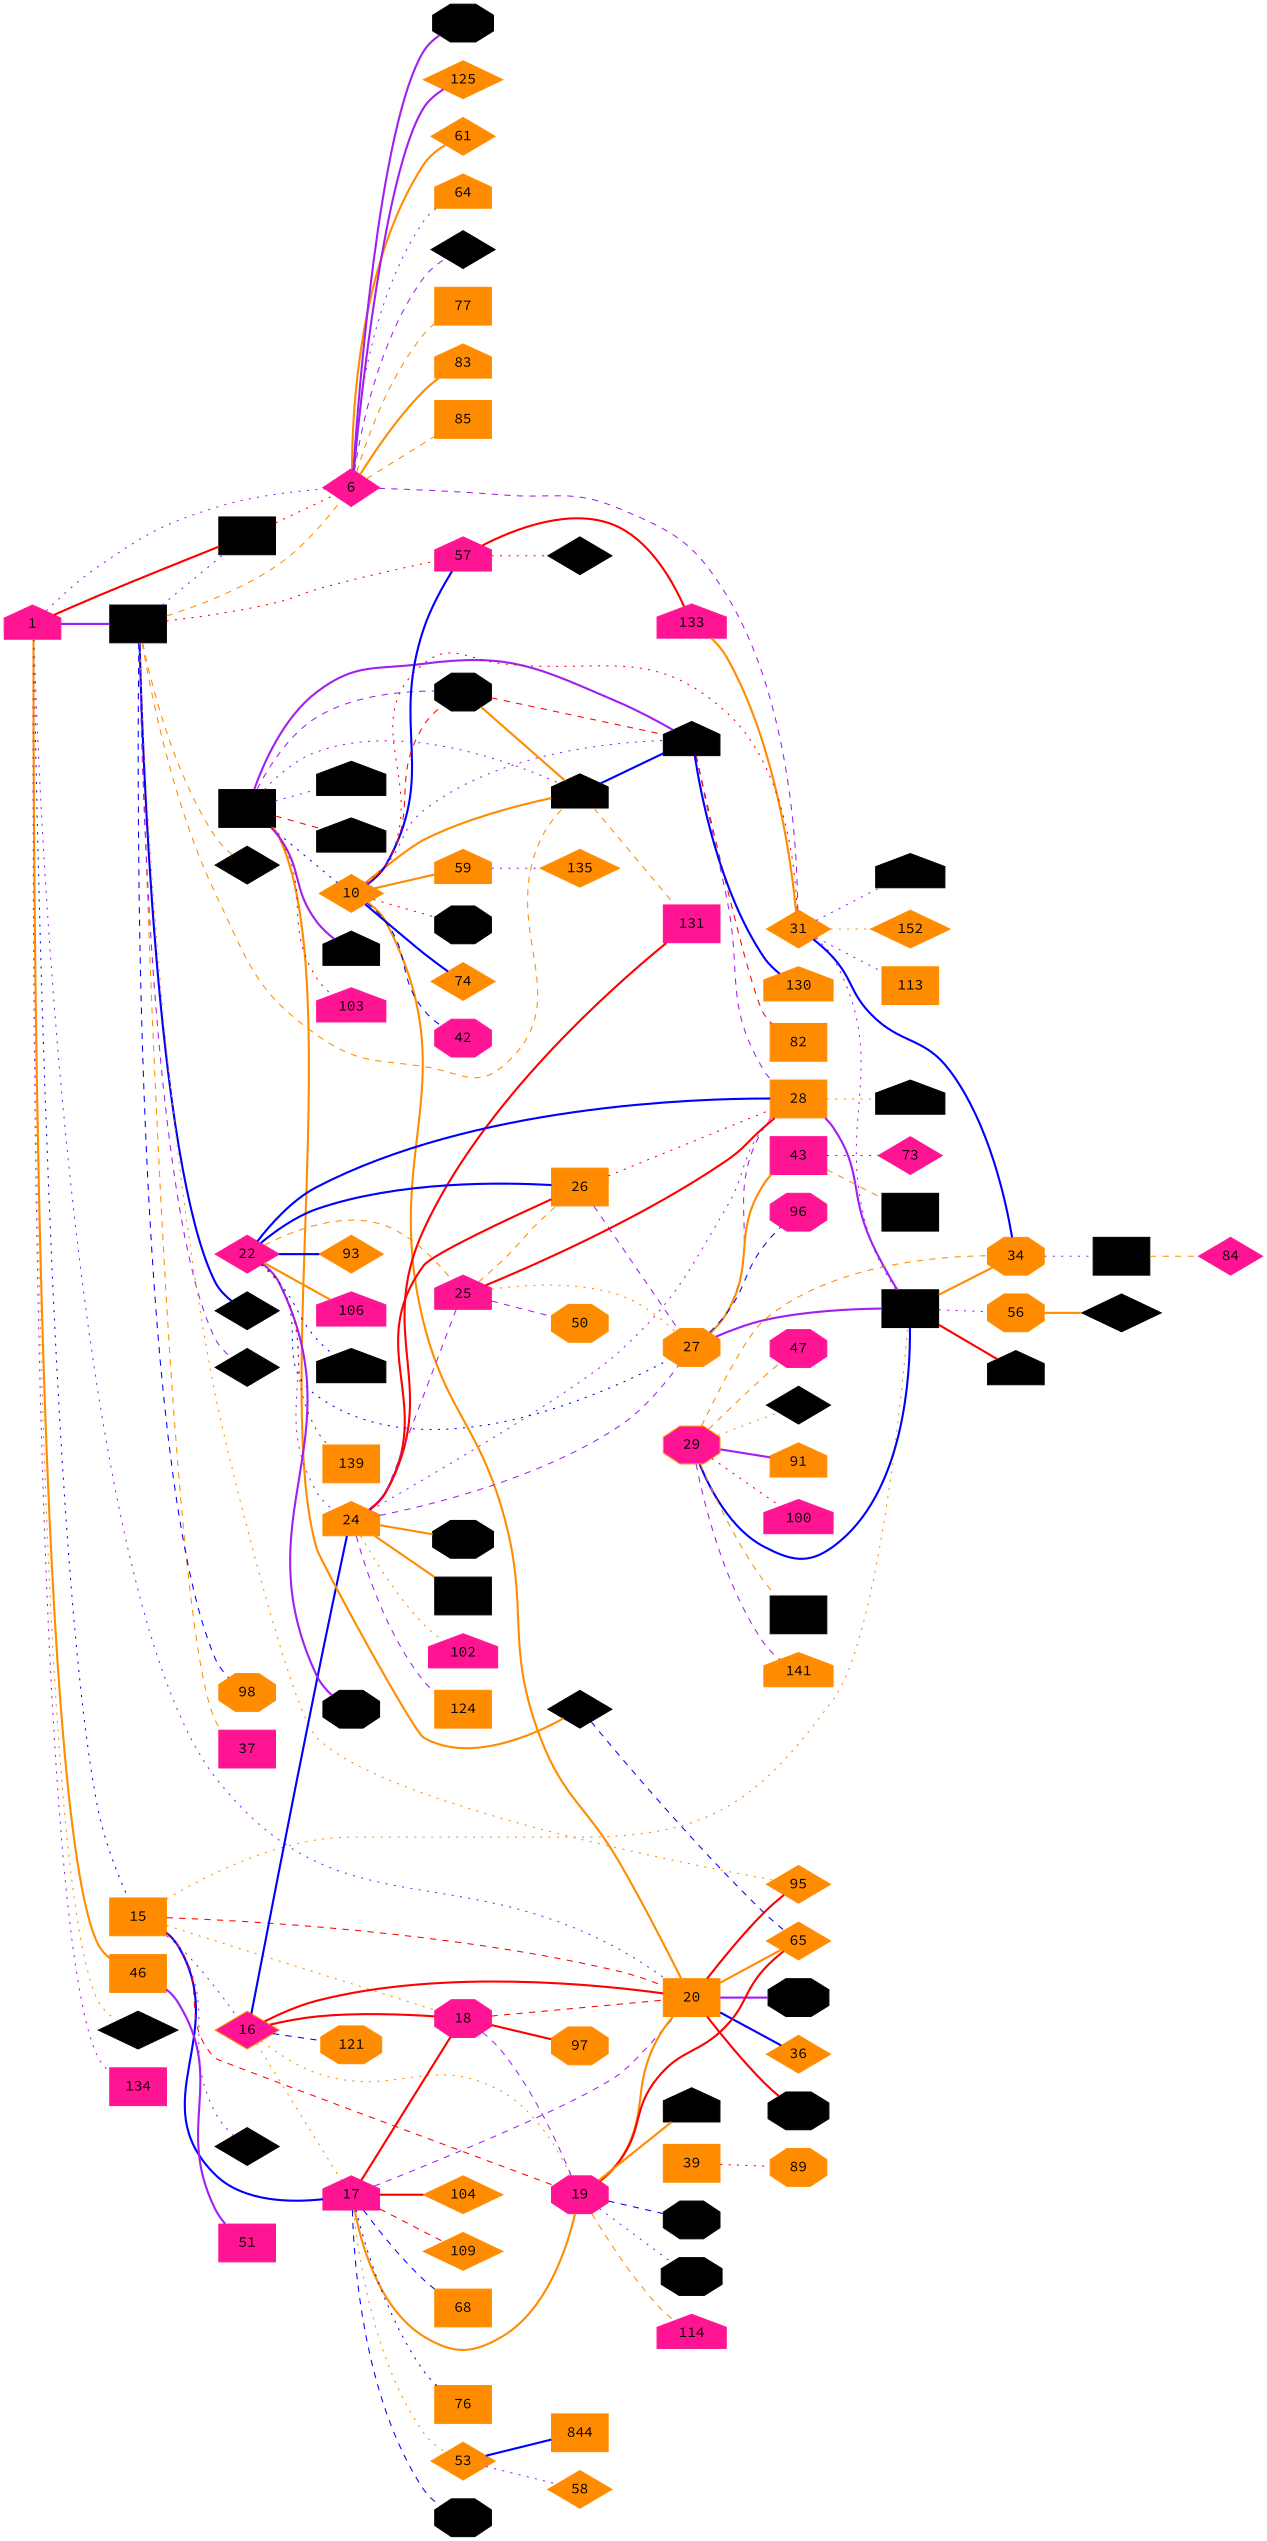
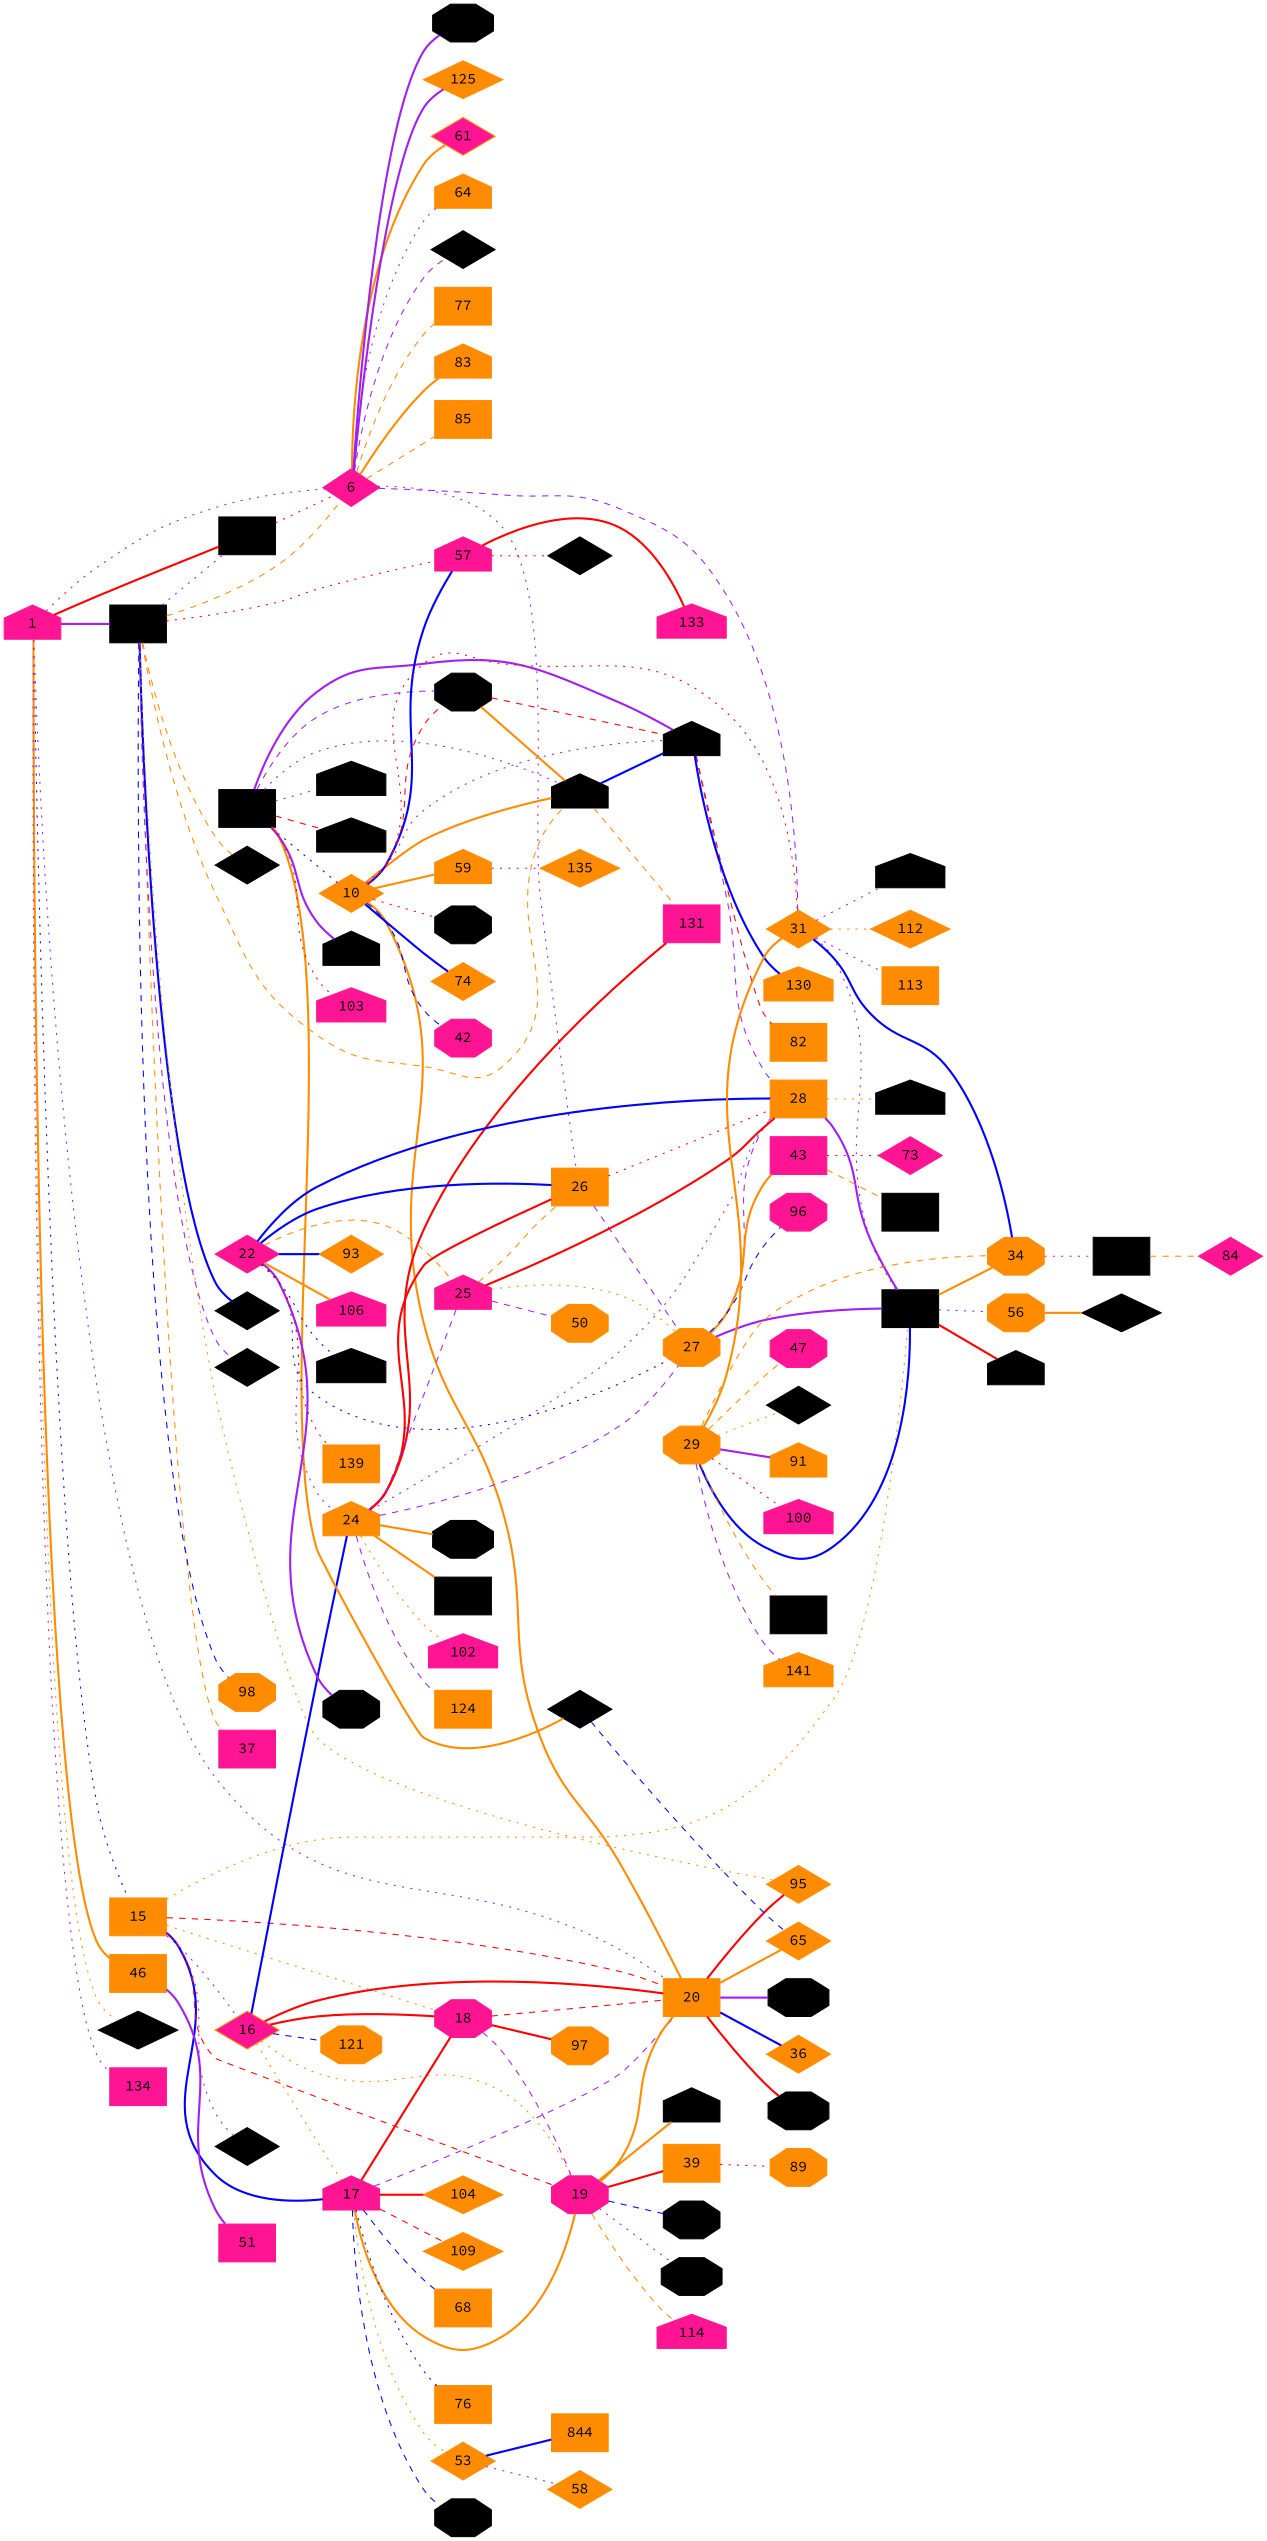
(463, 136) -> (463, 136)
none -> (538, 739)
(764, 749) -> (732, 1166)
(910, 929) -> (910, 929)
(692, 1445) -> (692, 1445)
(680, 2058) -> (636, 2179)
